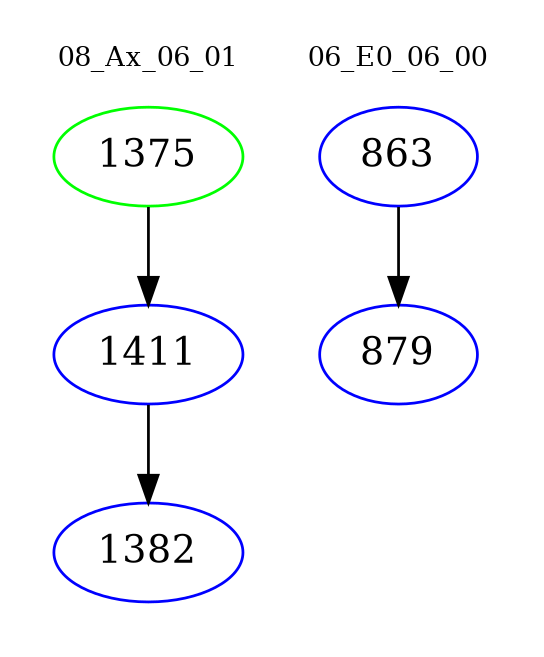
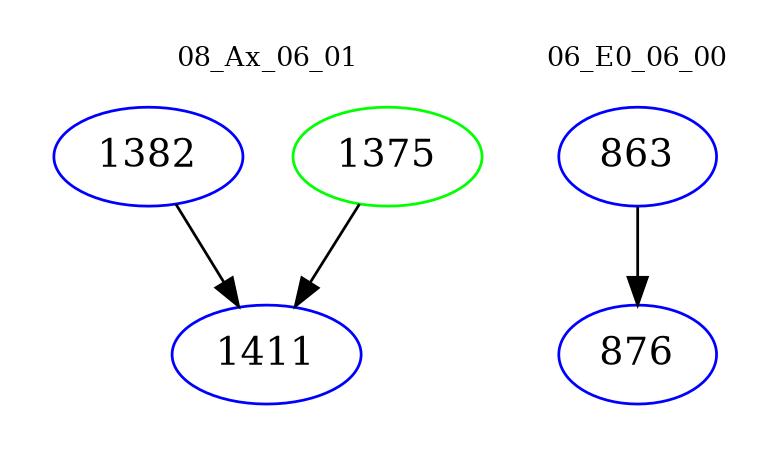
(399, 355) -> (638, 355)
(148, 440) -> (200, 243)
